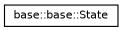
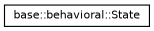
(61, 16) -> (77, 16)
